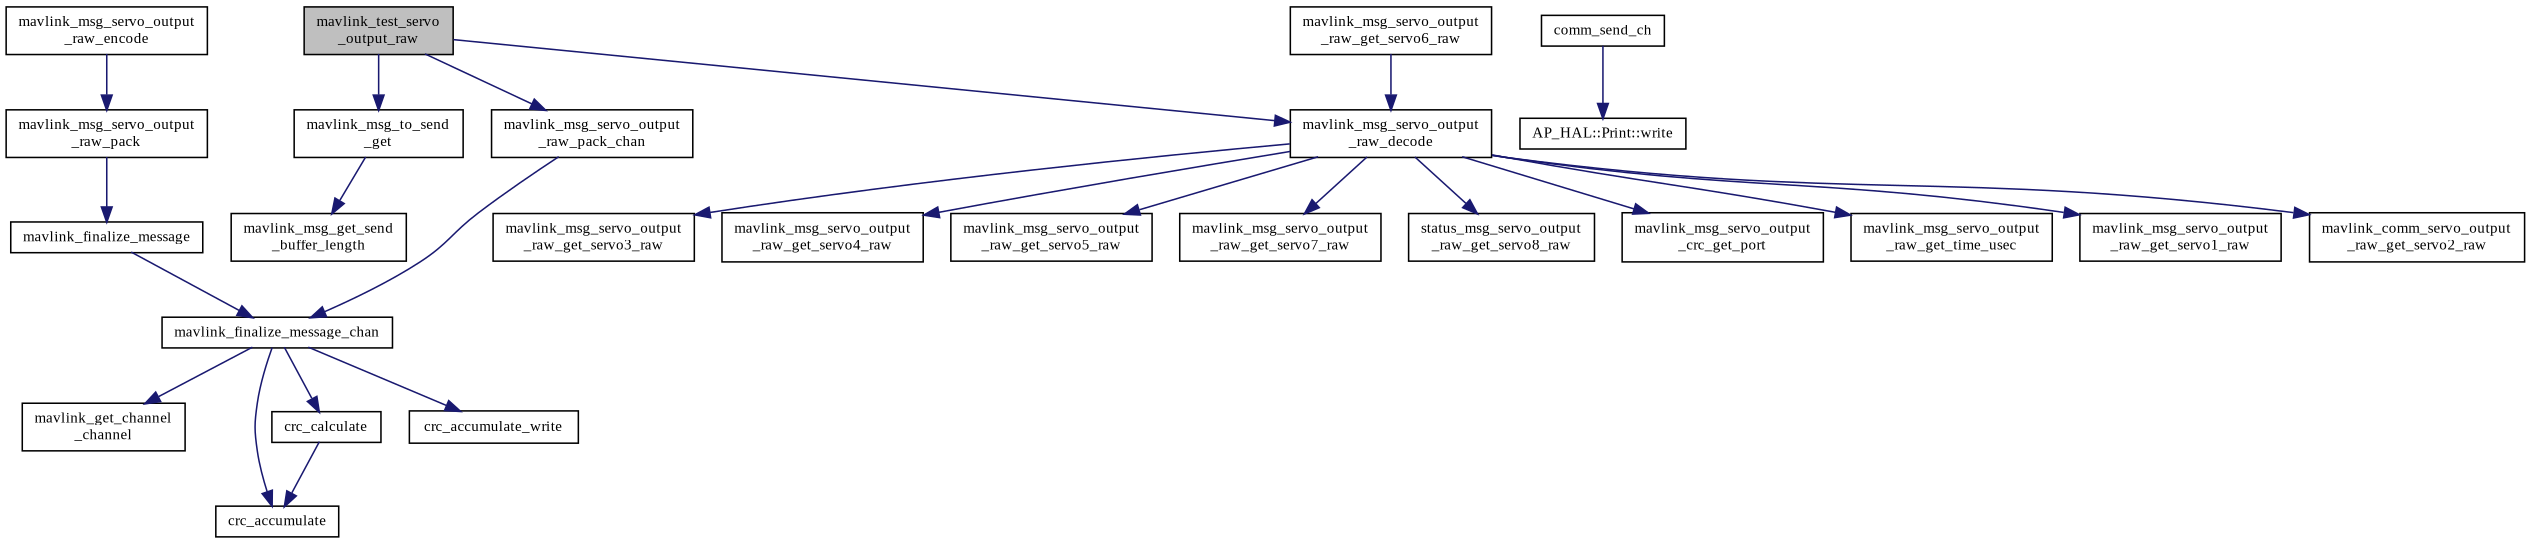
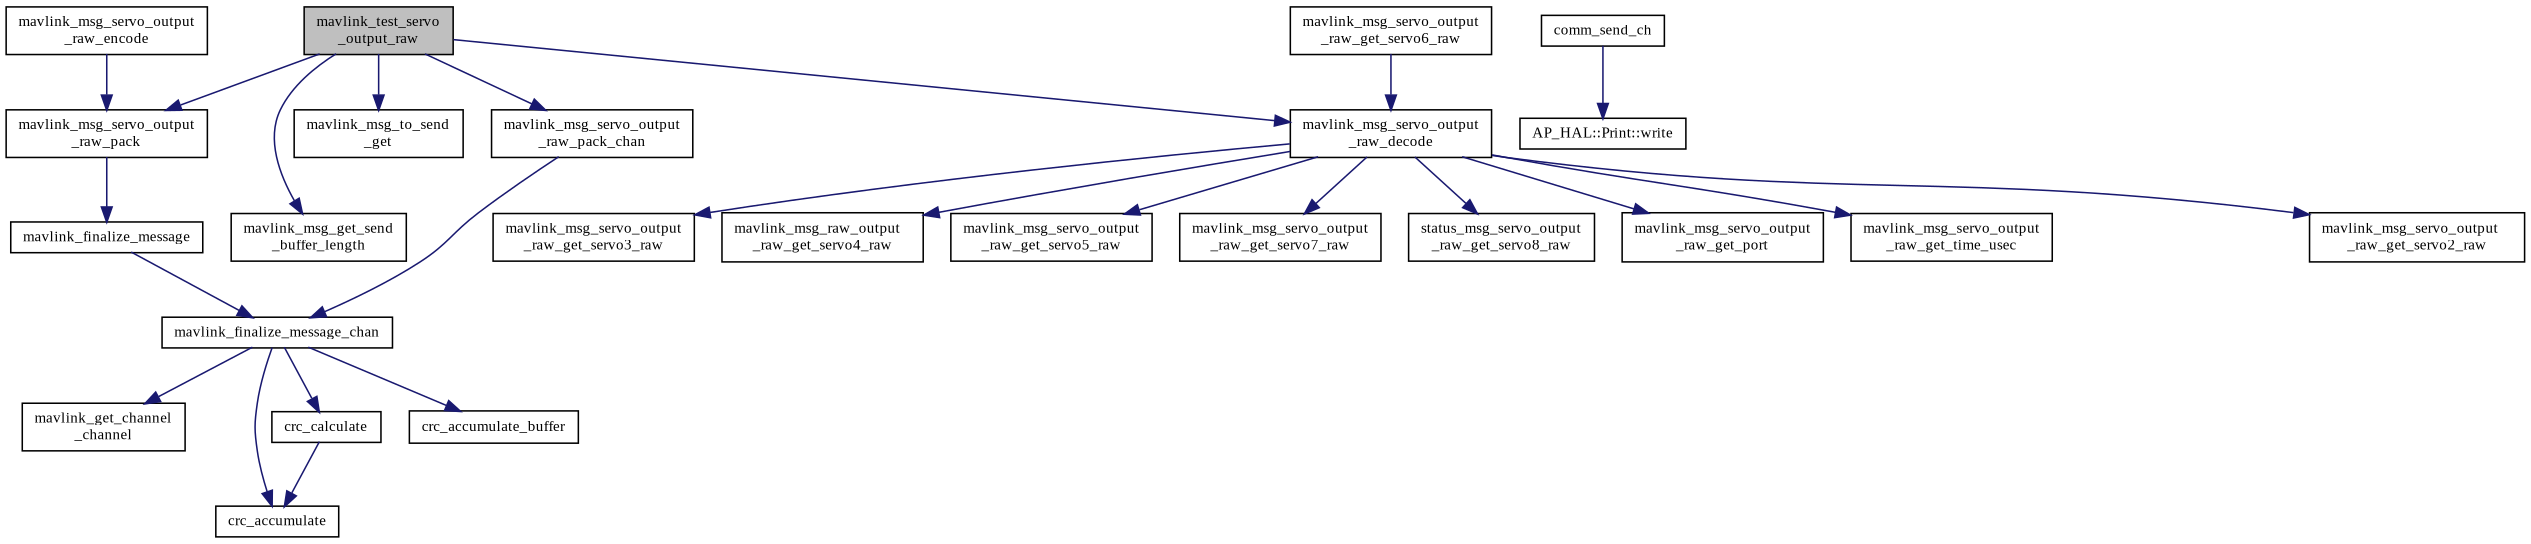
none -> (250, 79)
(353, 179) -> (278, 117)
(823, 237) -> (823, 237)
(1723, 237) -> (1723, 237)
(2181, 237) -> none
(2417, 237) -> (2417, 237)
(494, 427) -> (494, 427)
